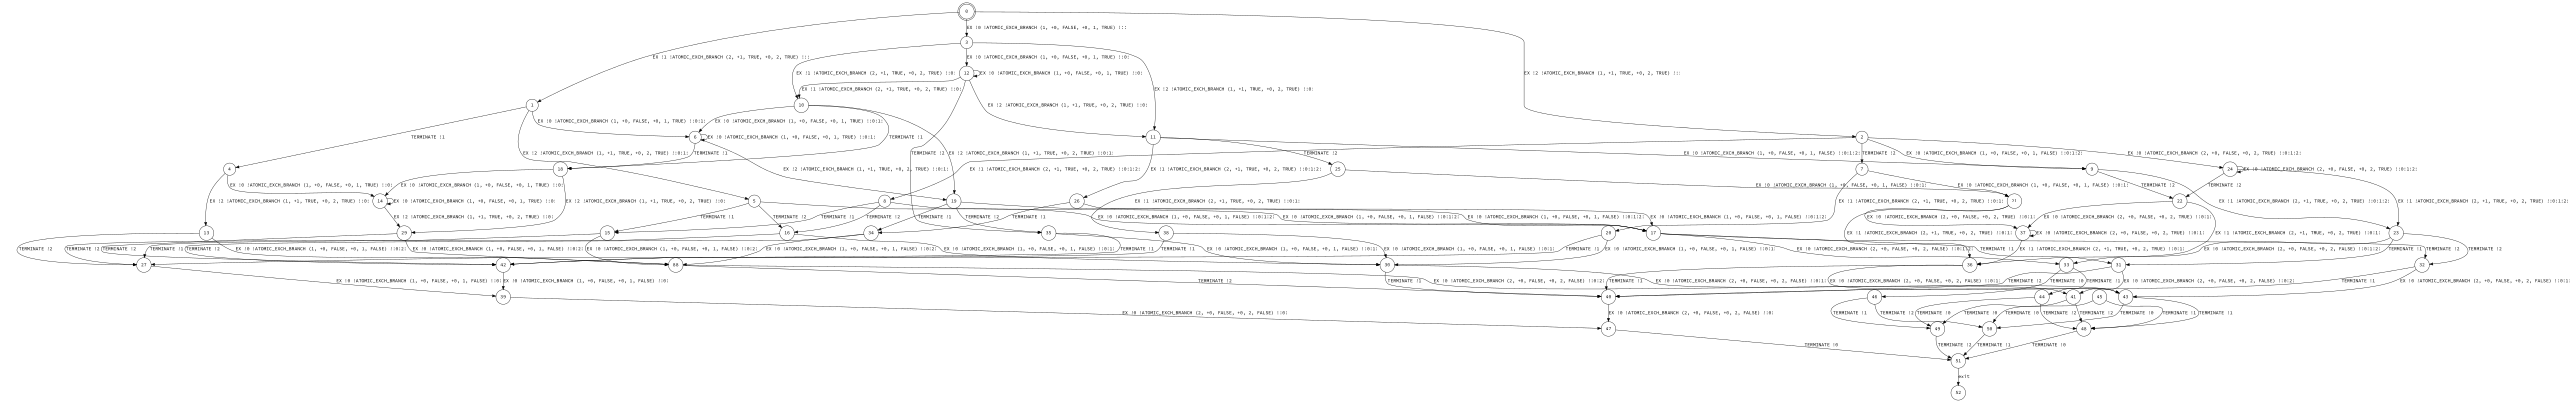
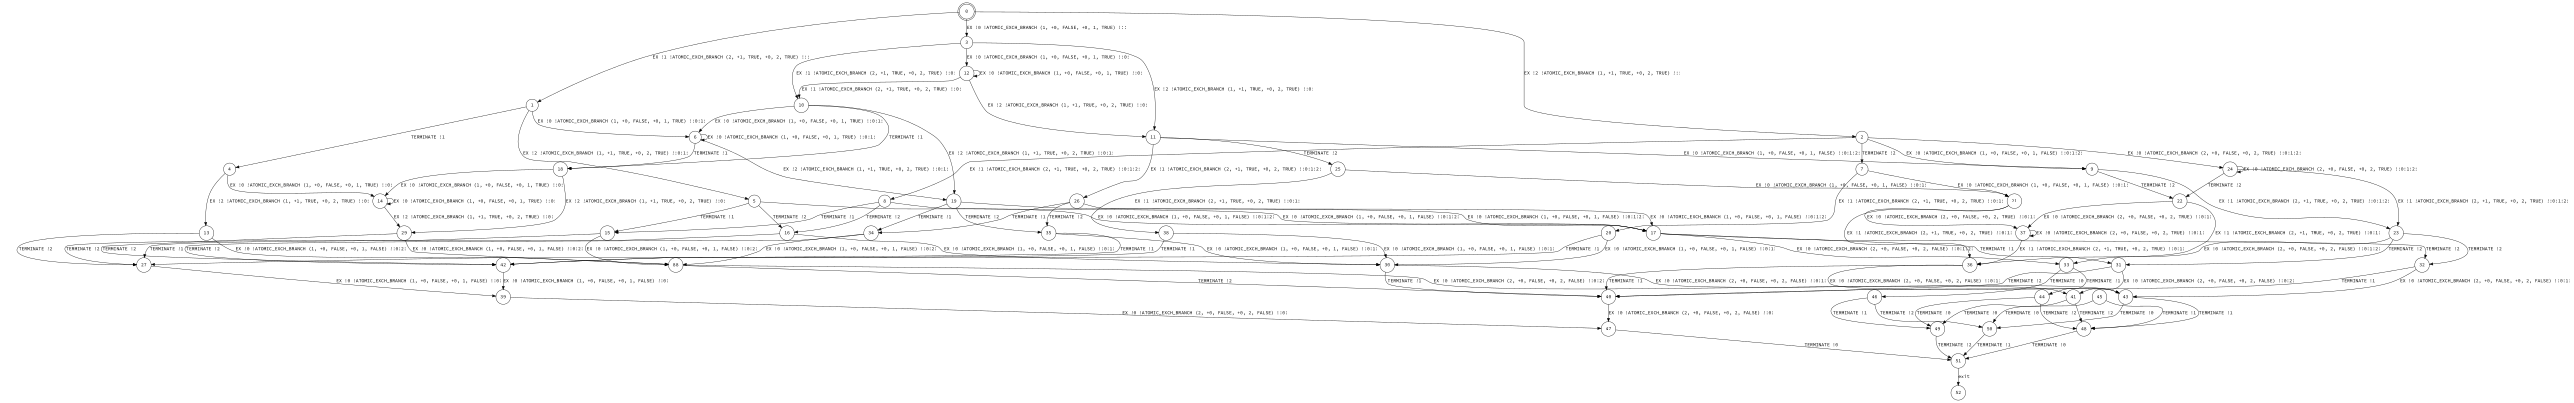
(912, 200) -> (1050, 213)
(2405, 249) -> (2405, 249)
